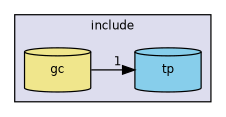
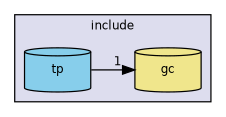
(107, 70) -> (107, 70)
